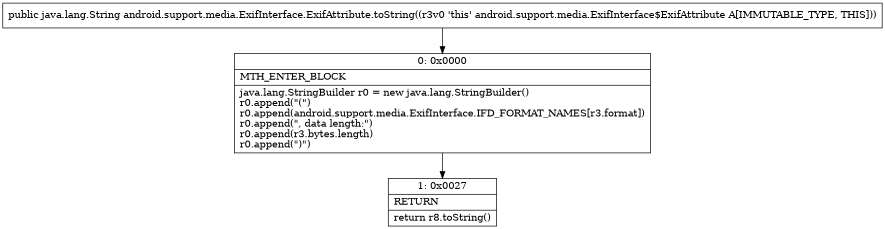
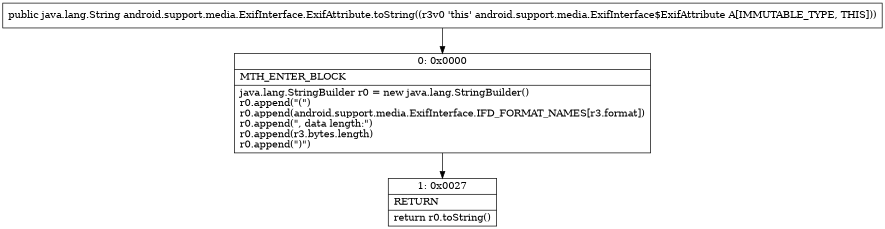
(442, 218) -> (442, 218)
